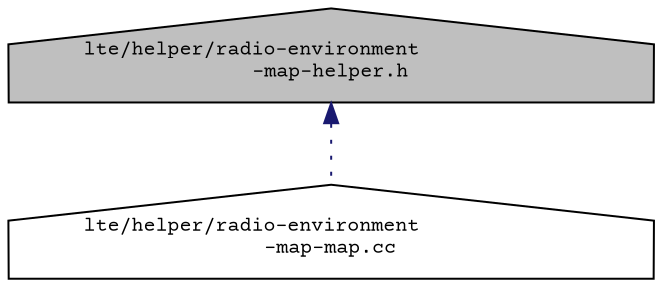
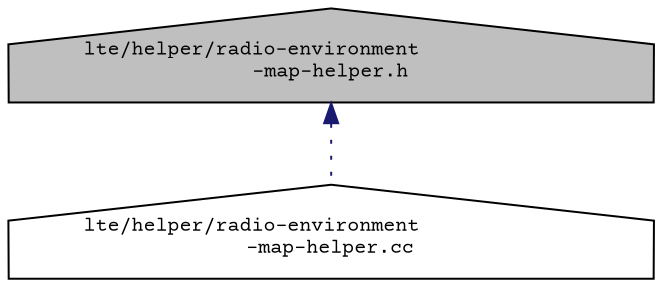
(331, 237) -> (331, 237)
